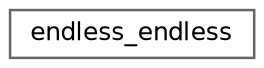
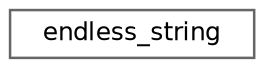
(132, 34) -> (132, 34)
